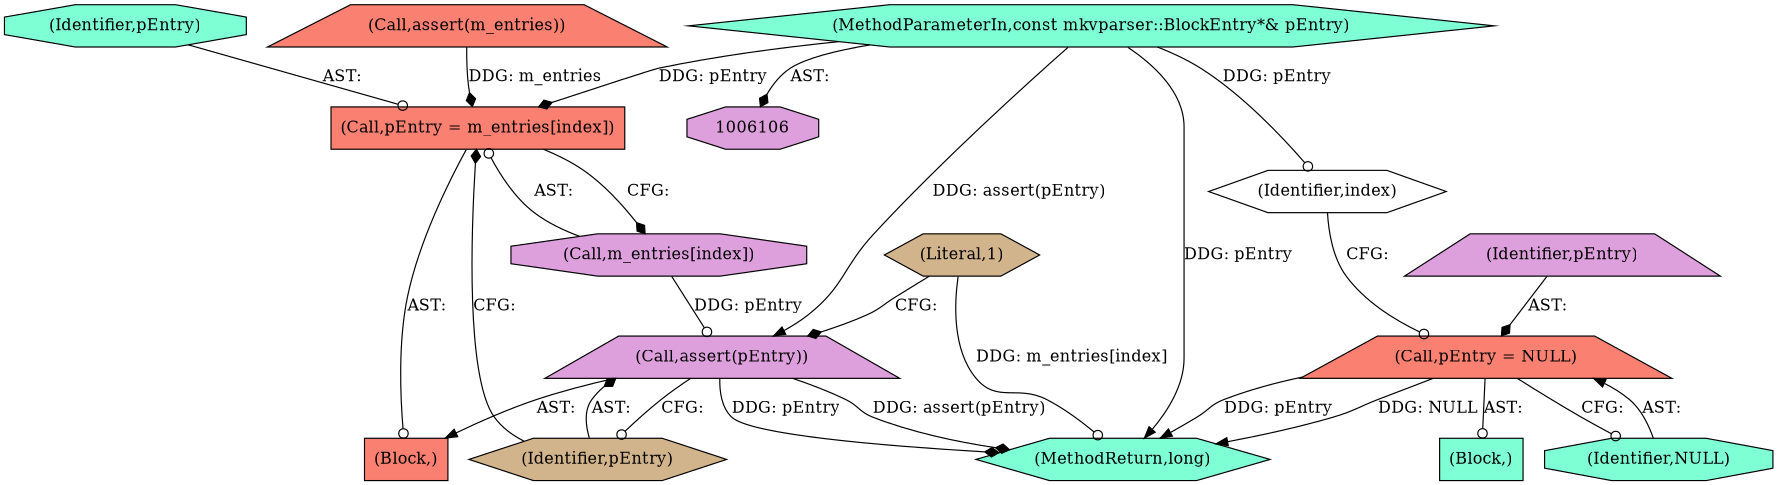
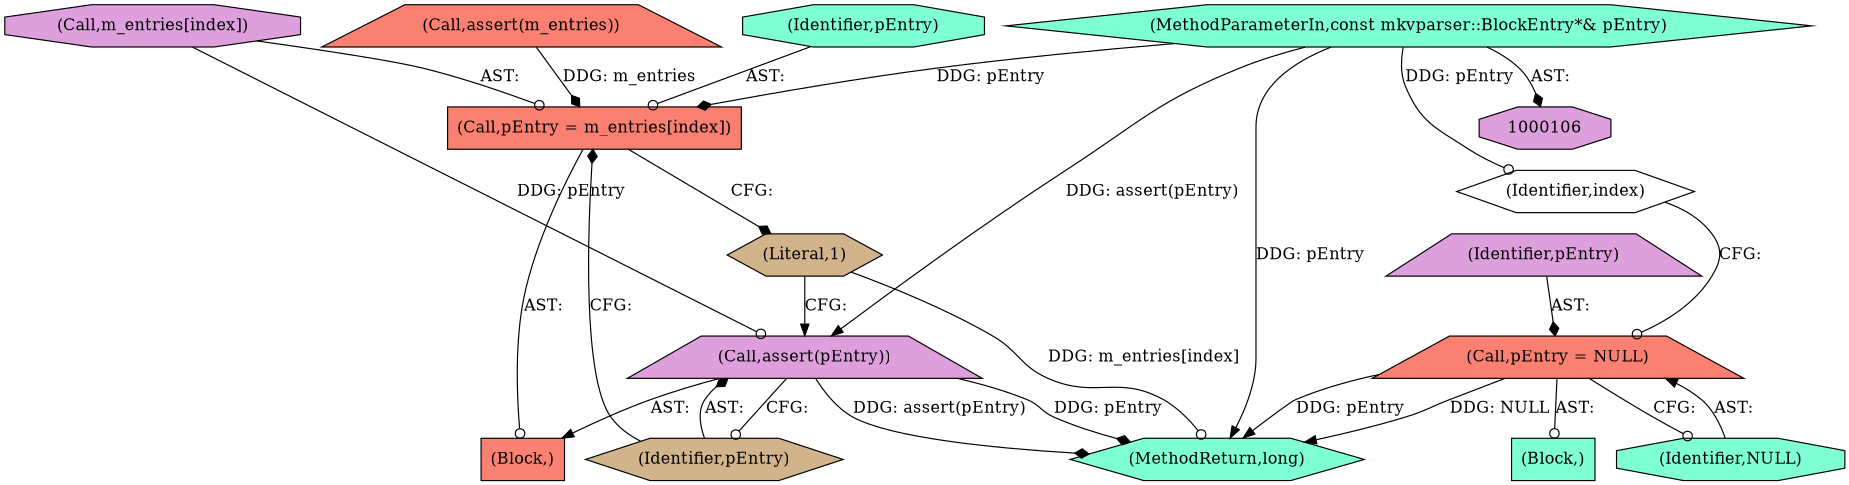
(753, 128) -> (1545, 128)
(595, 179) -> (693, 188)
(878, 309) -> (805, 300)
